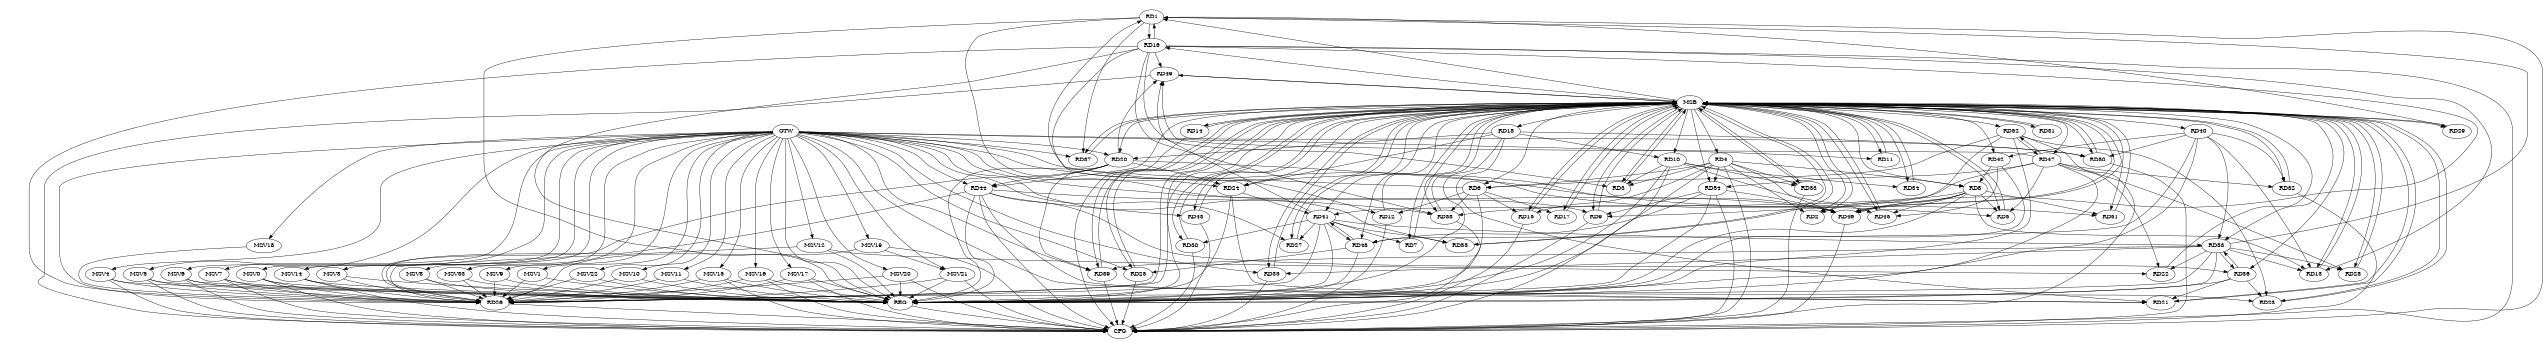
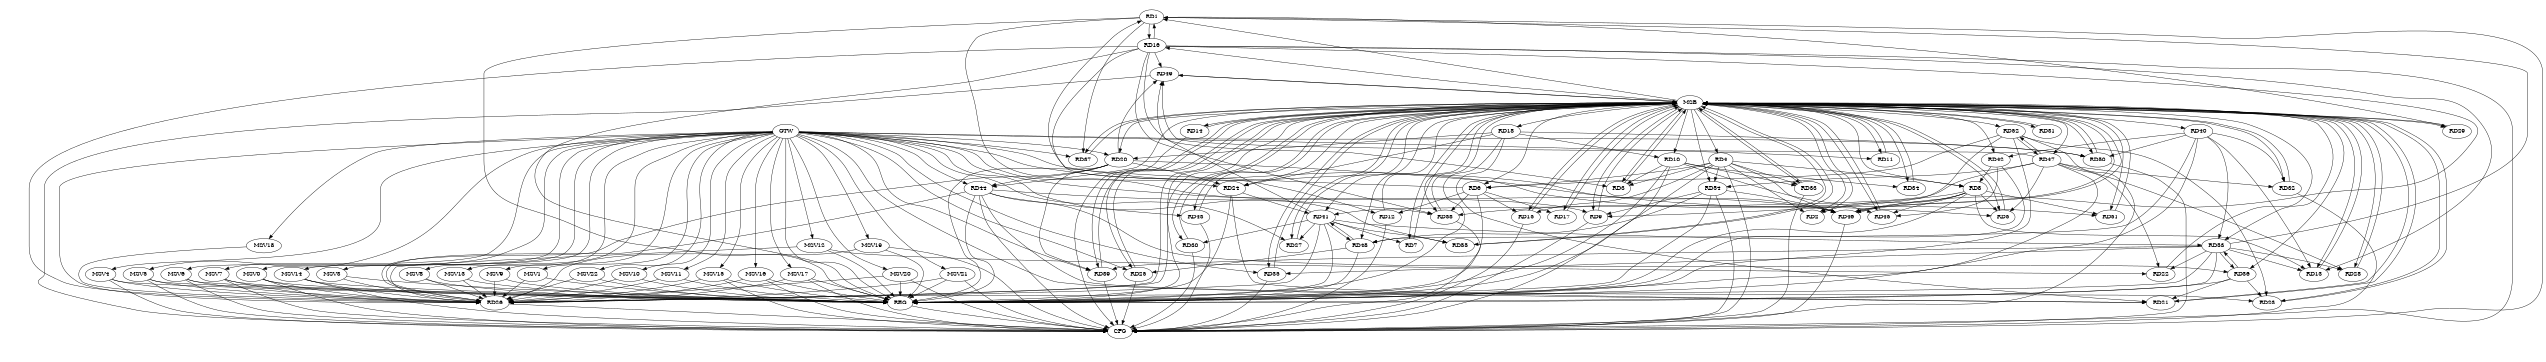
(913, 259) -> (918, 264)
(455, 274) -> (455, 274)
